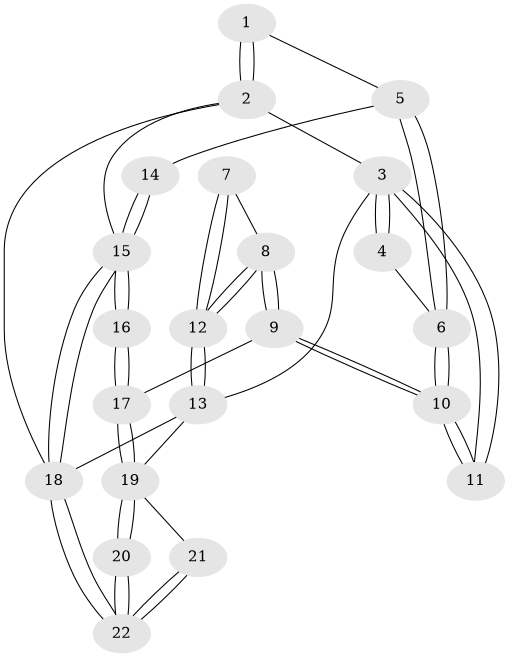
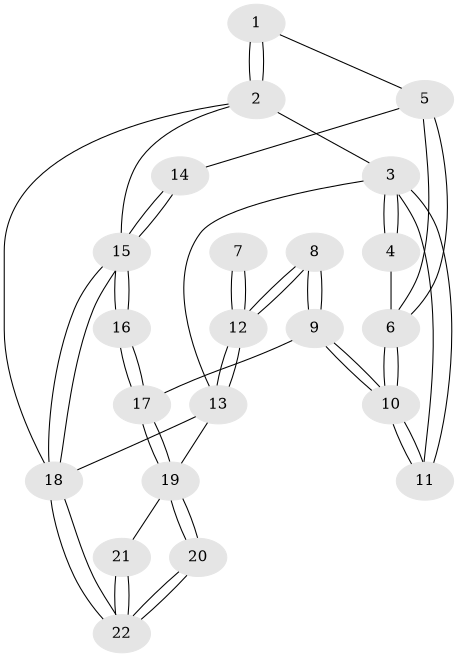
(246, 214) -> none
